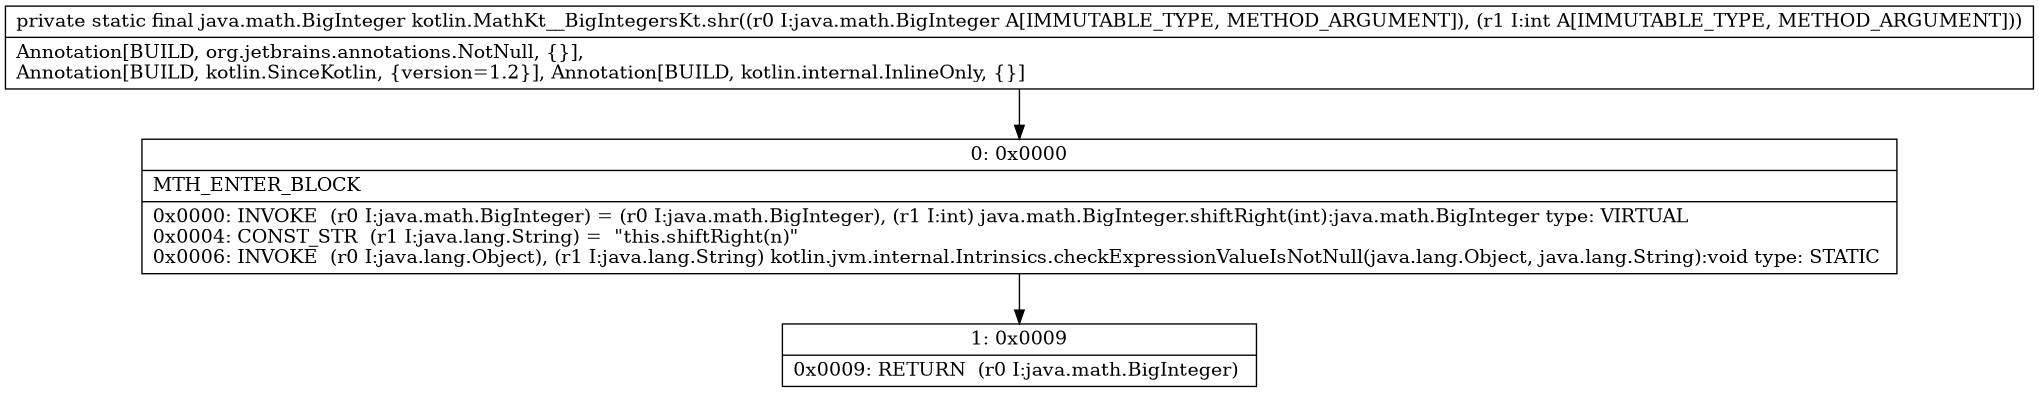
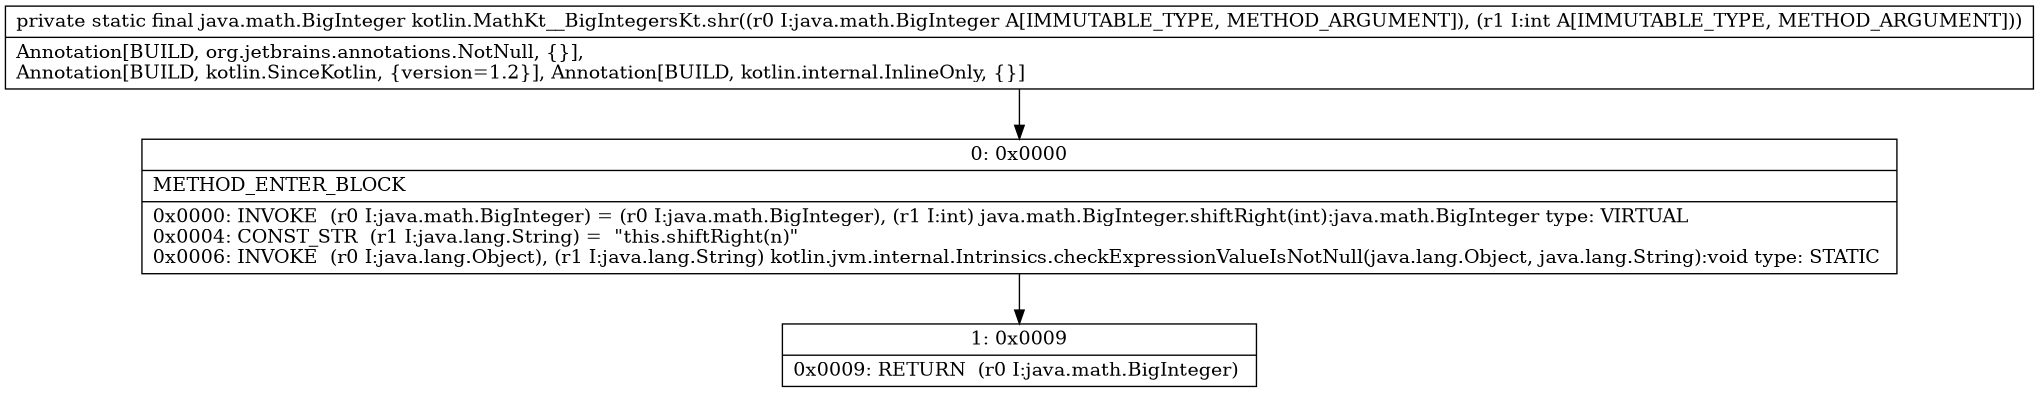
(257, 185) -> (280, 185)
